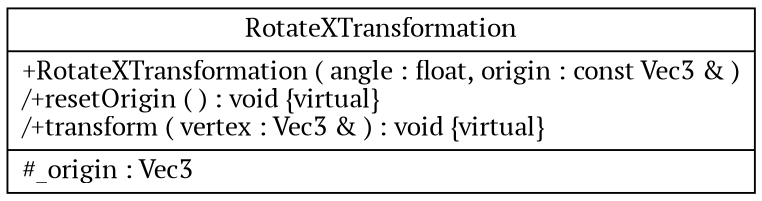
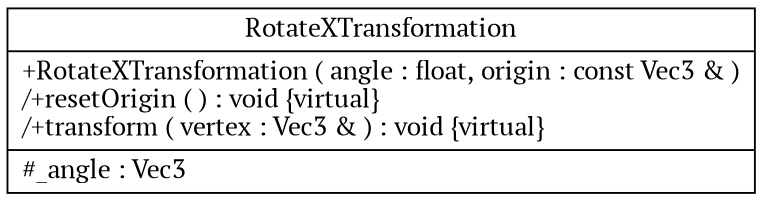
(108, 171) -> (104, 171)
